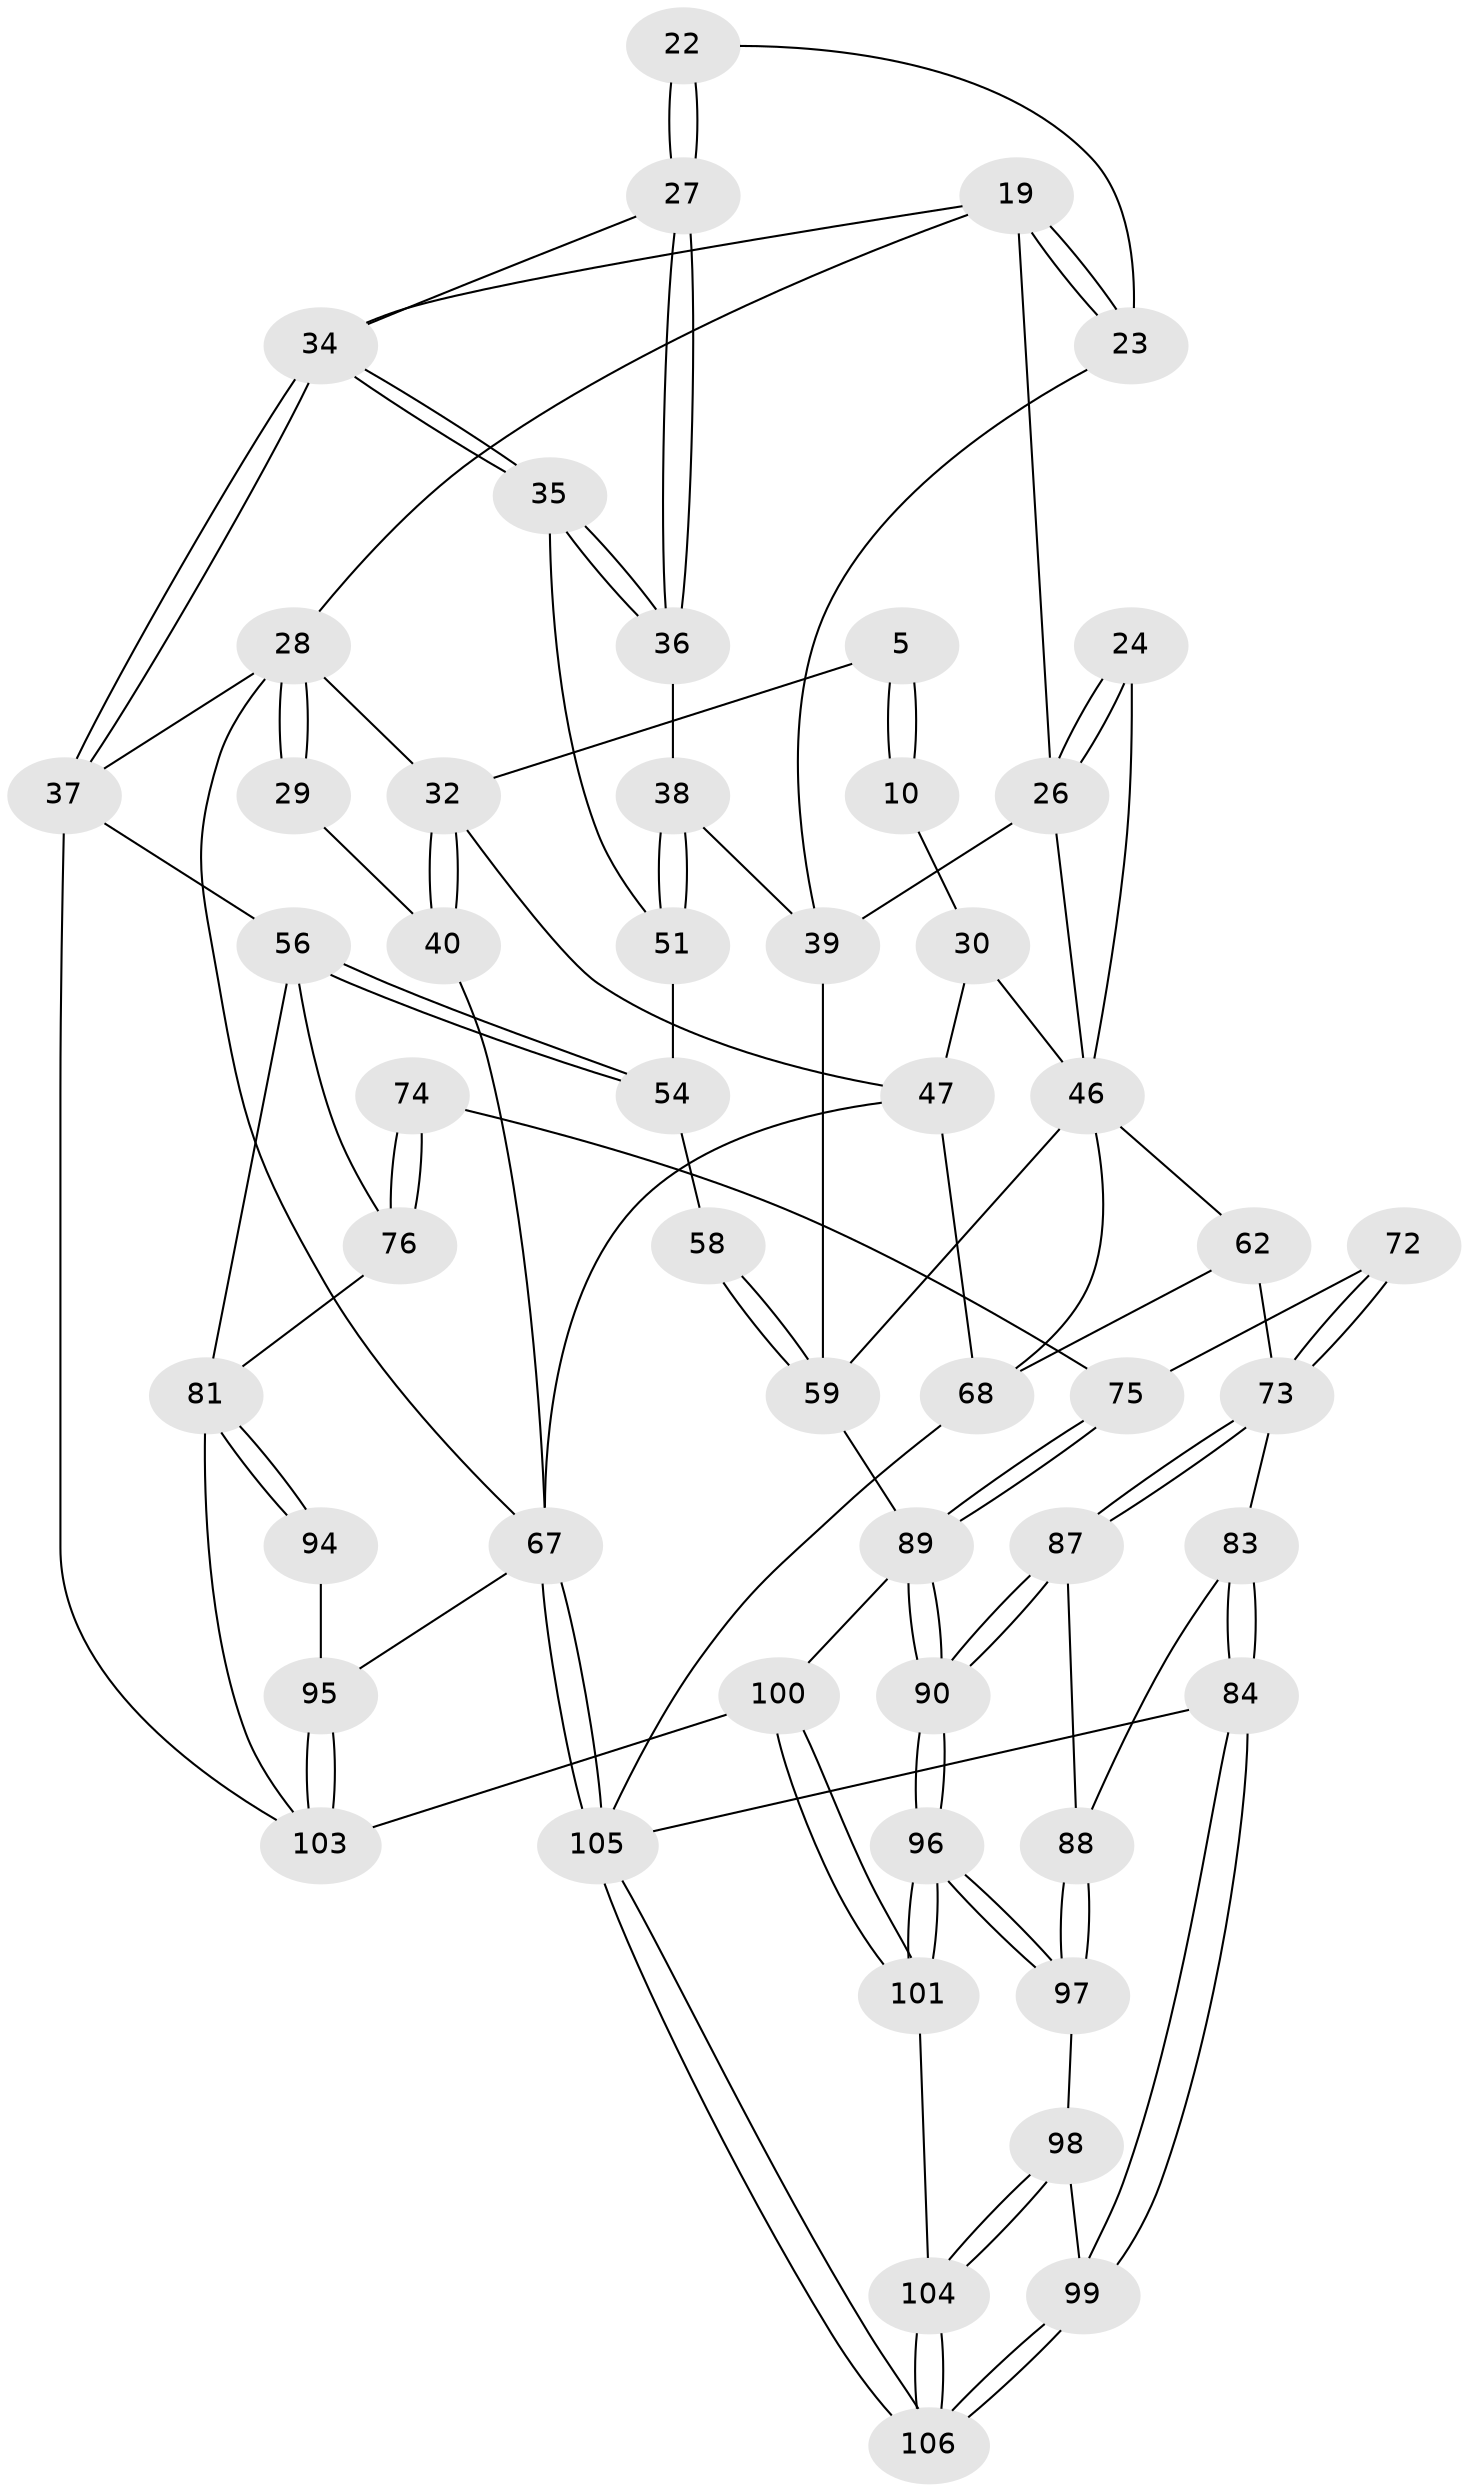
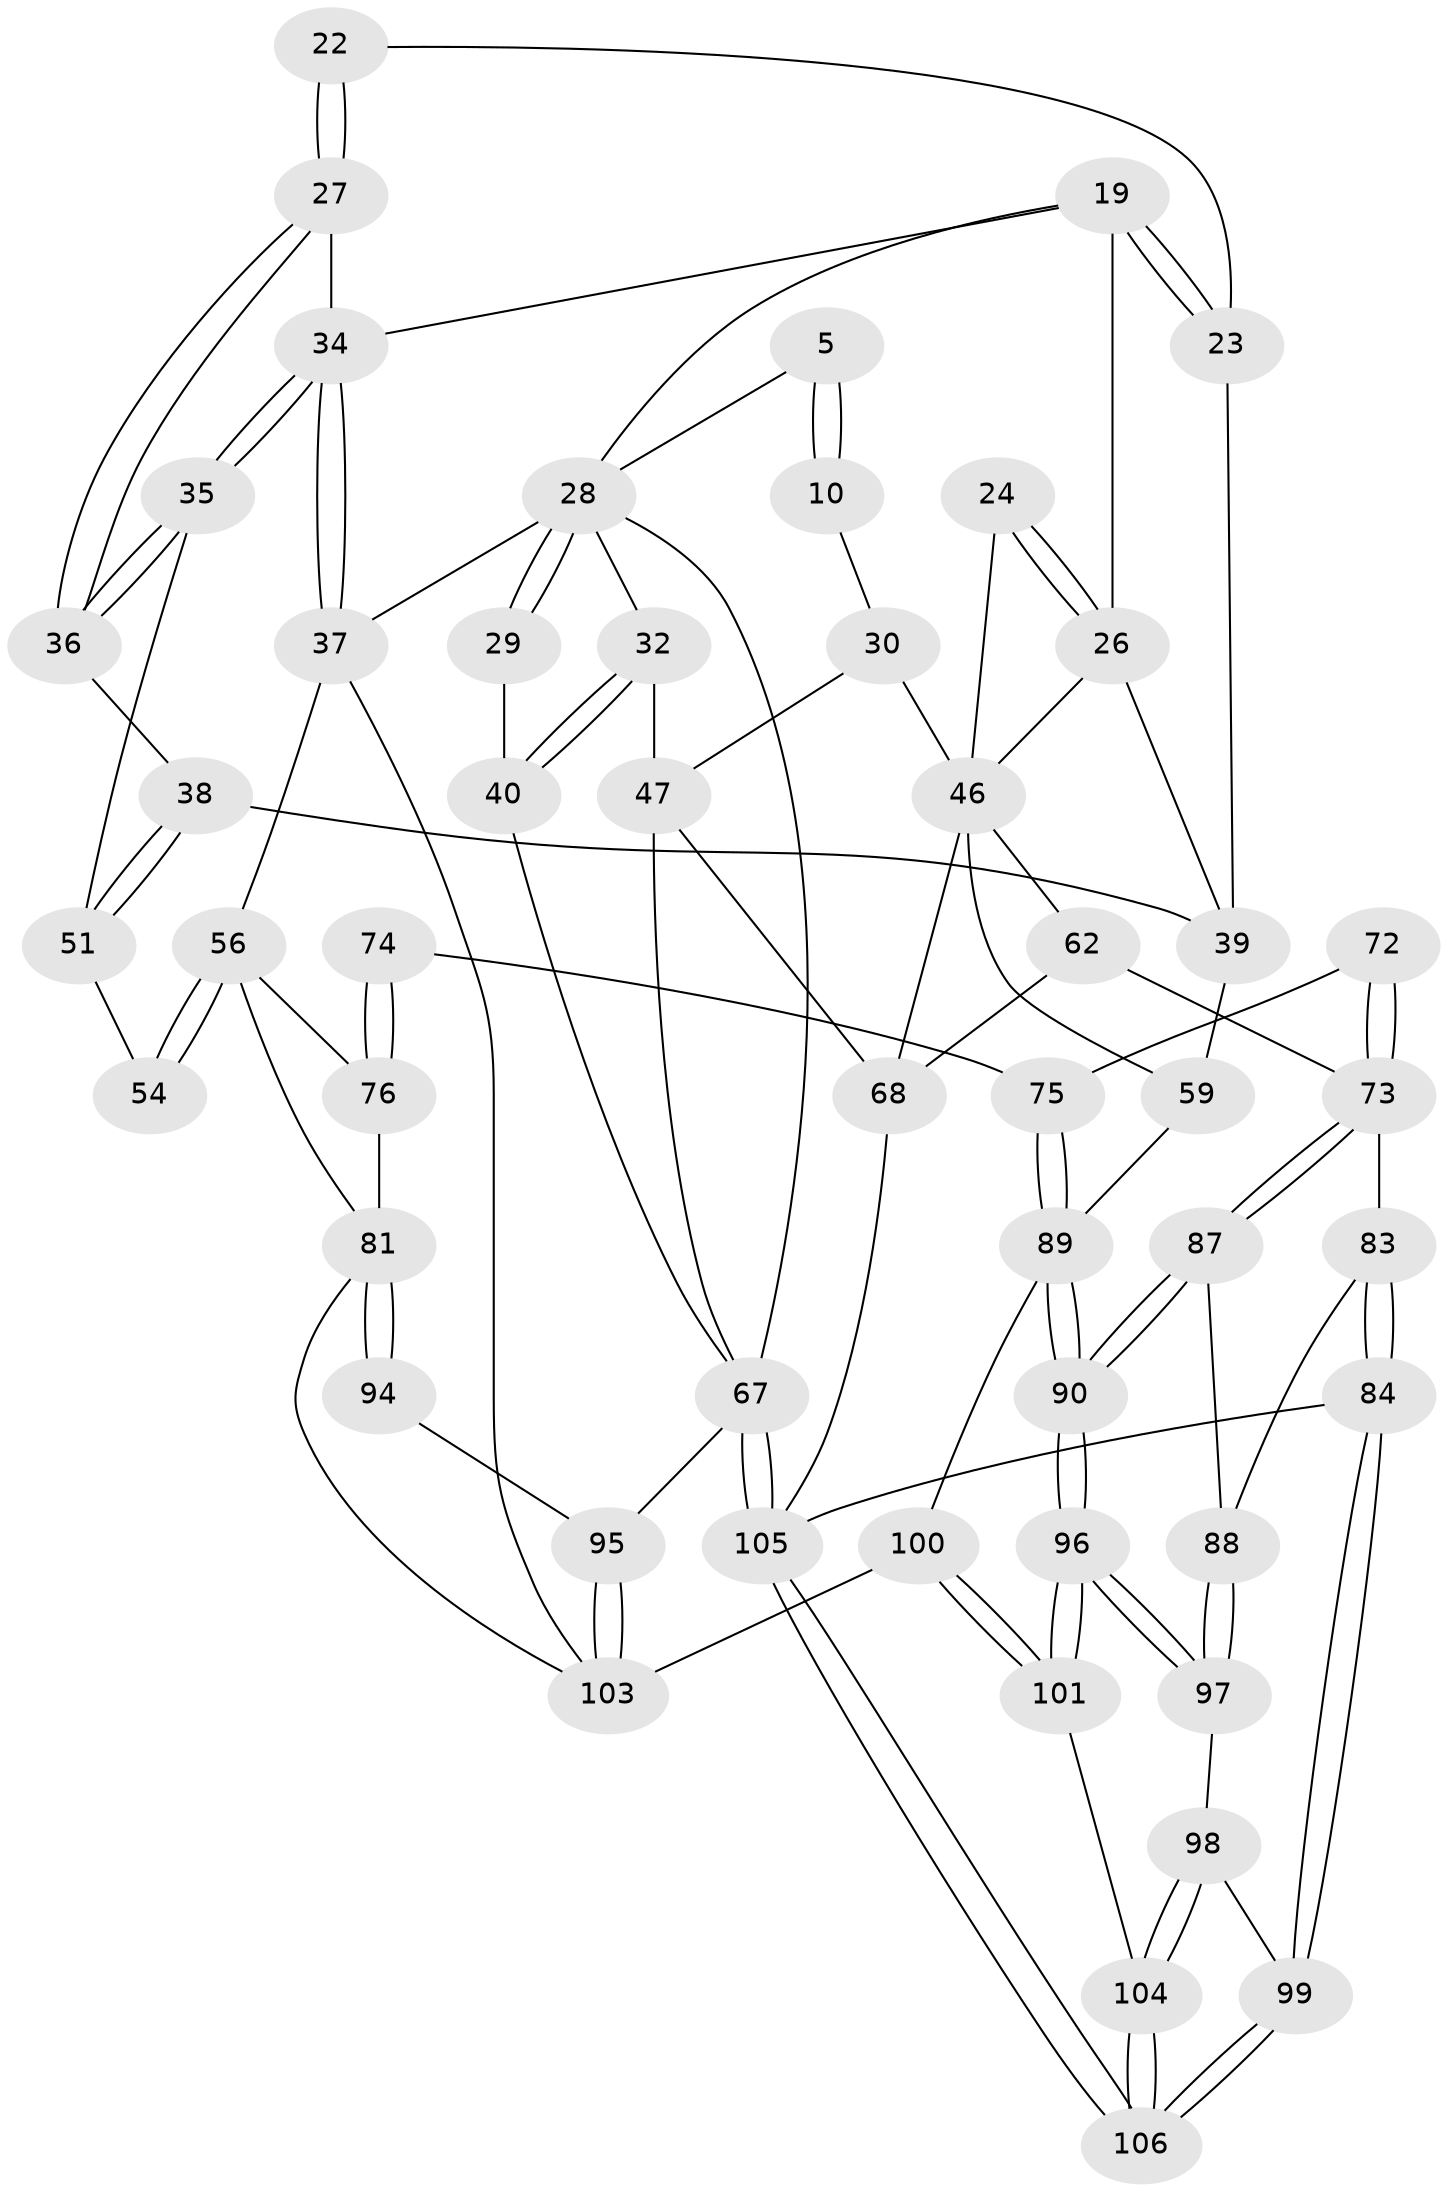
(691, 715) -> (703, 421)
(708, 1246) -> none
